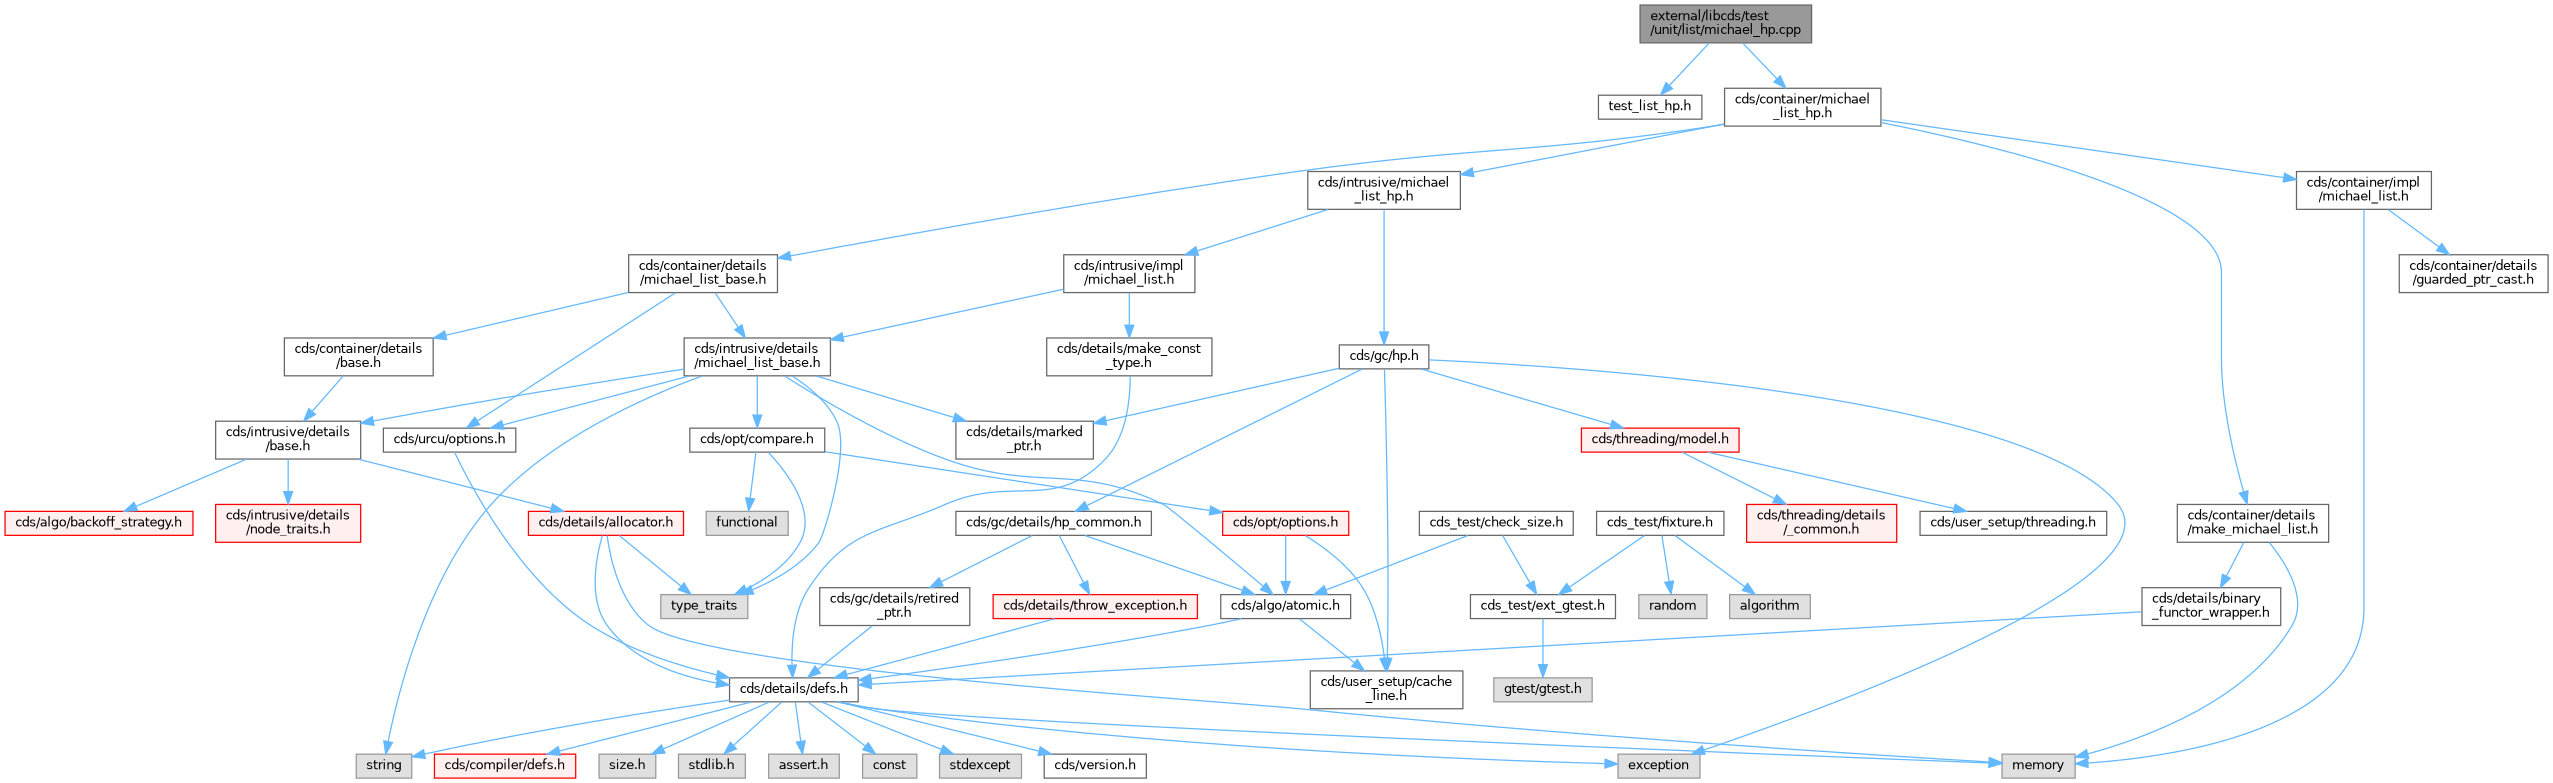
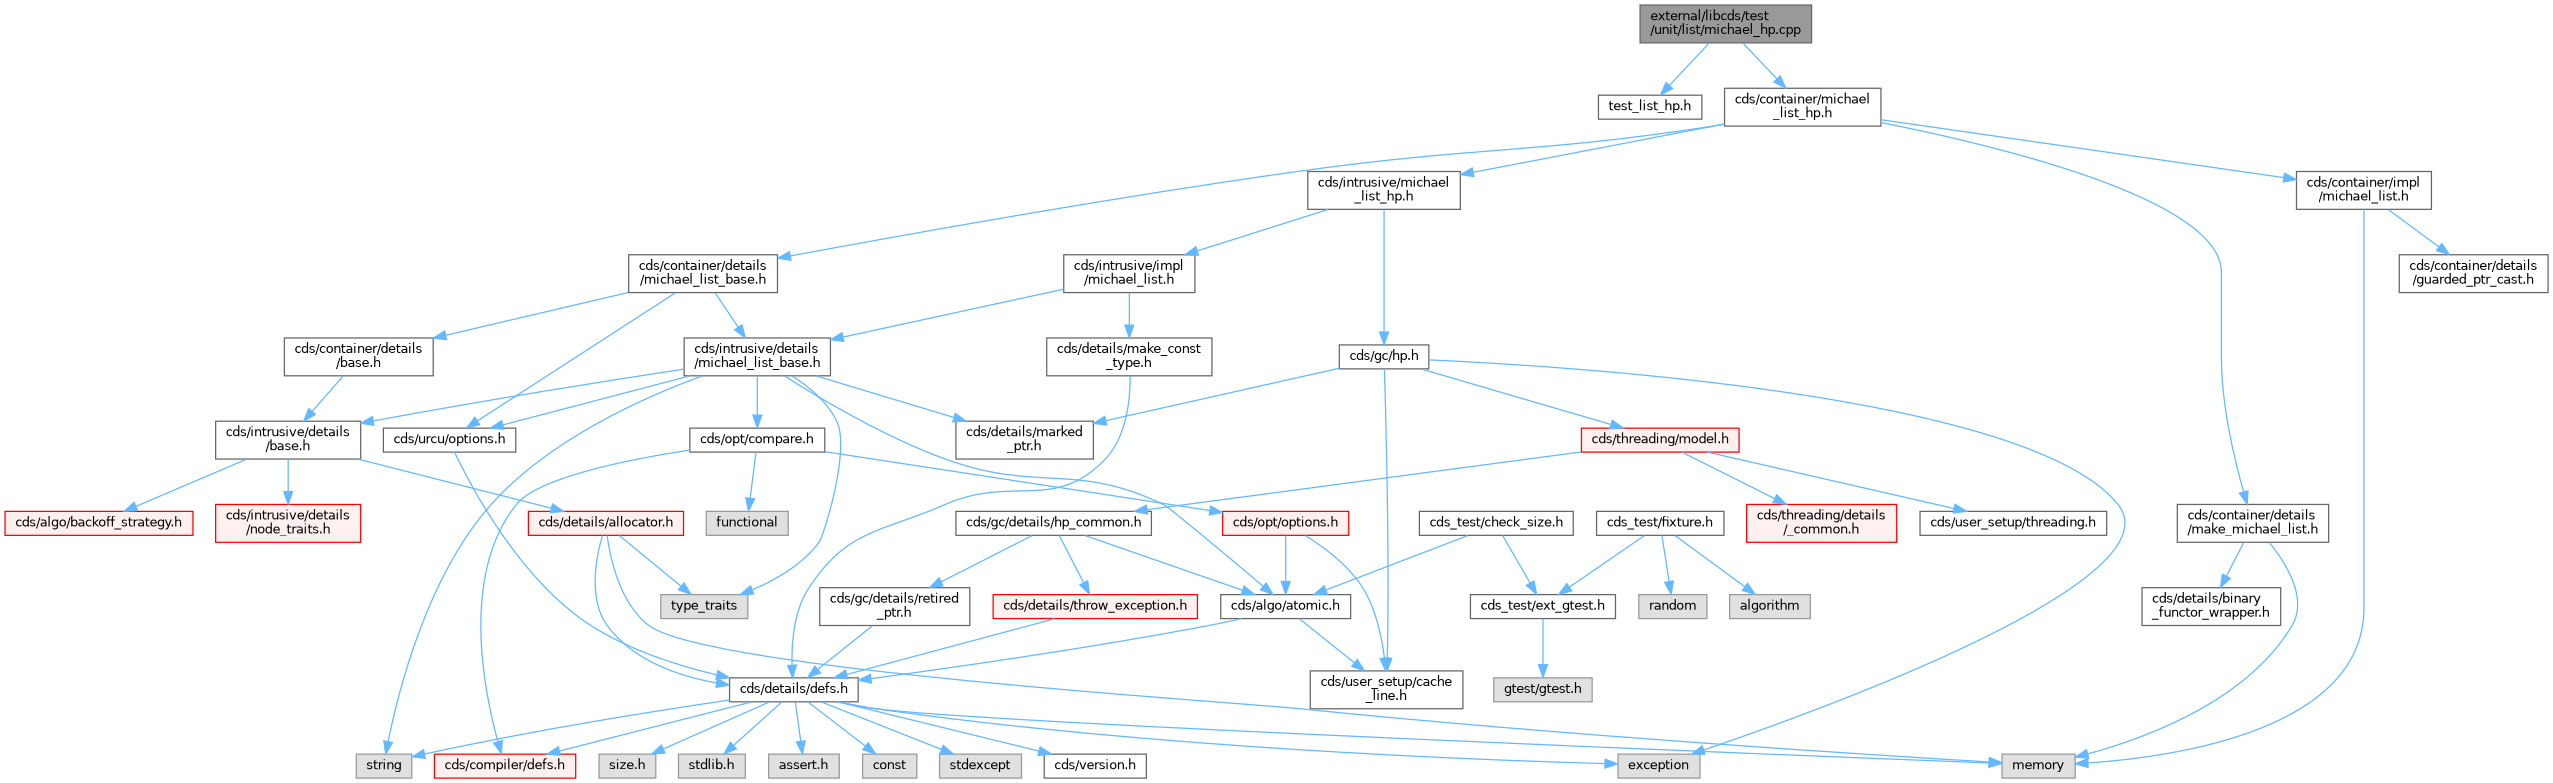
(1225, 437) -> (1364, 481)
(804, 529) -> (506, 522)
(1506, 648) -> none
